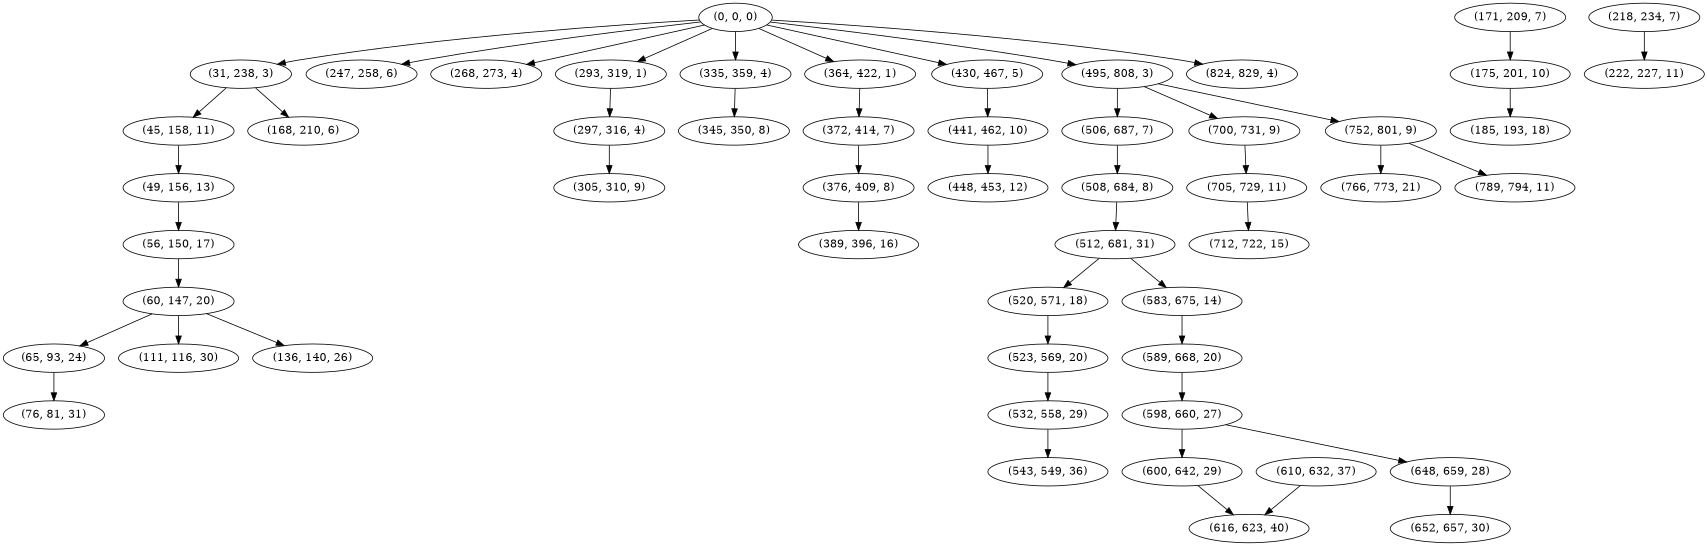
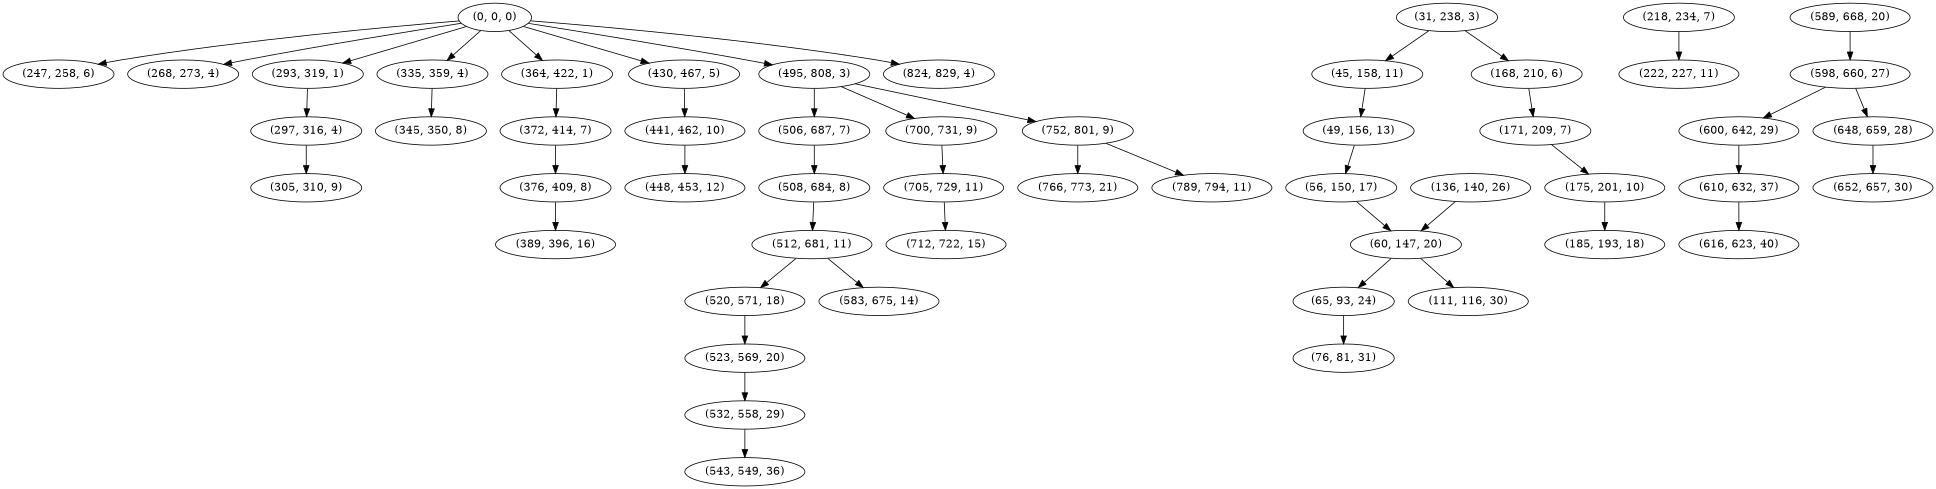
(492, 36) -> none
none -> (1530, 99)
(1115, 245) -> (812, 245)
(1182, 326) -> none
(242, 328) -> (1441, 214)
(1212, 498) -> (1739, 155)
